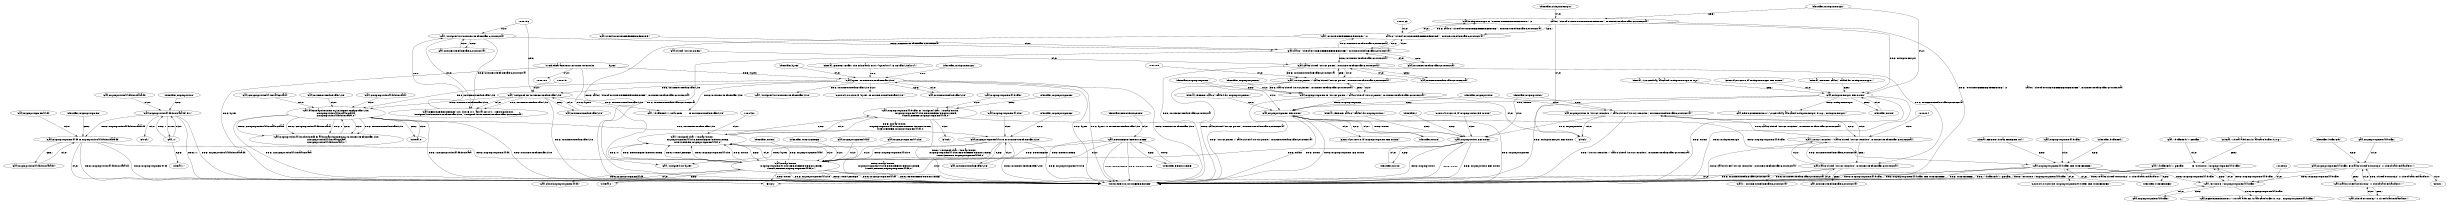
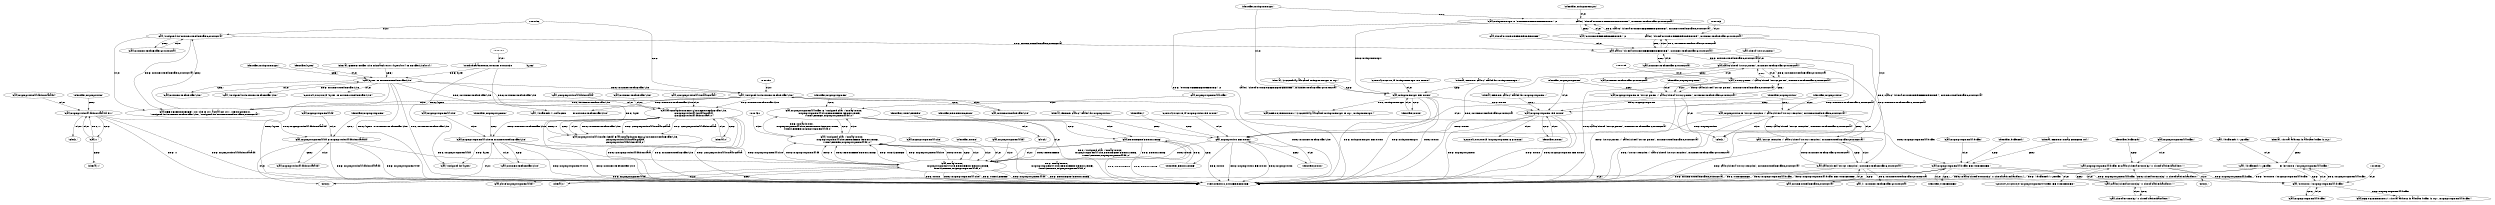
(561, 73) -> (499, 57)
(1924, 113) -> none
none -> (1063, 122)
(172, 126) -> (107, 126)
